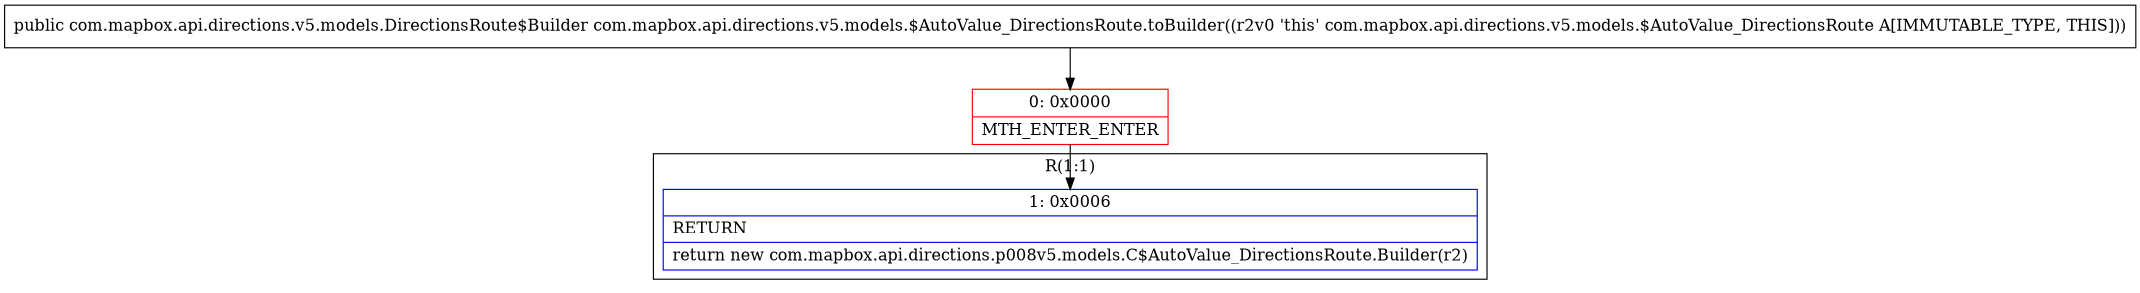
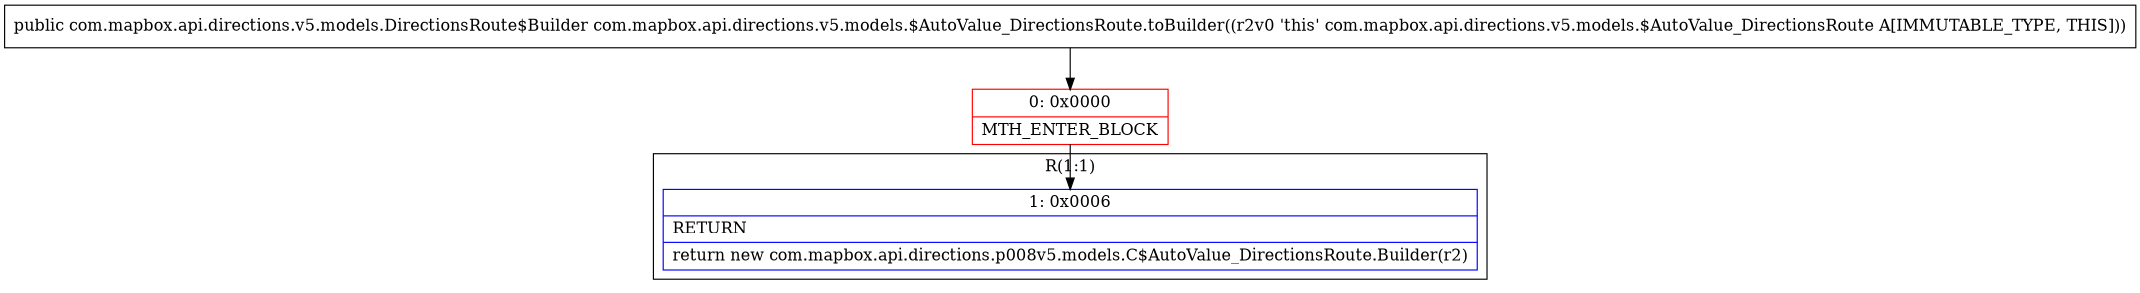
(1070, 130) -> (1070, 130)
